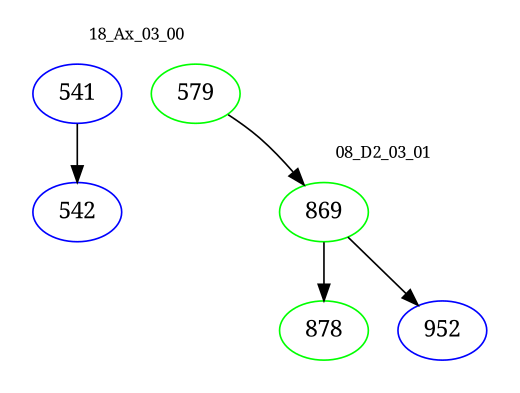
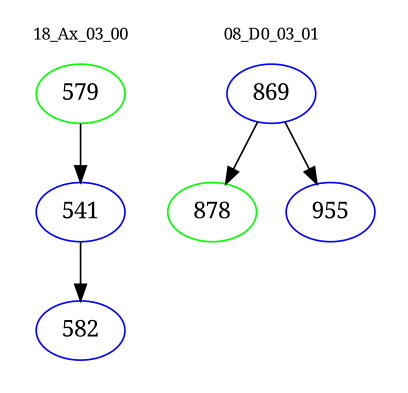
(277, 154) -> (81, 145)
(383, 154) -> (271, 35)
(77, 212) -> (81, 331)
(324, 212) -> (271, 94)
(442, 331) -> (331, 212)
